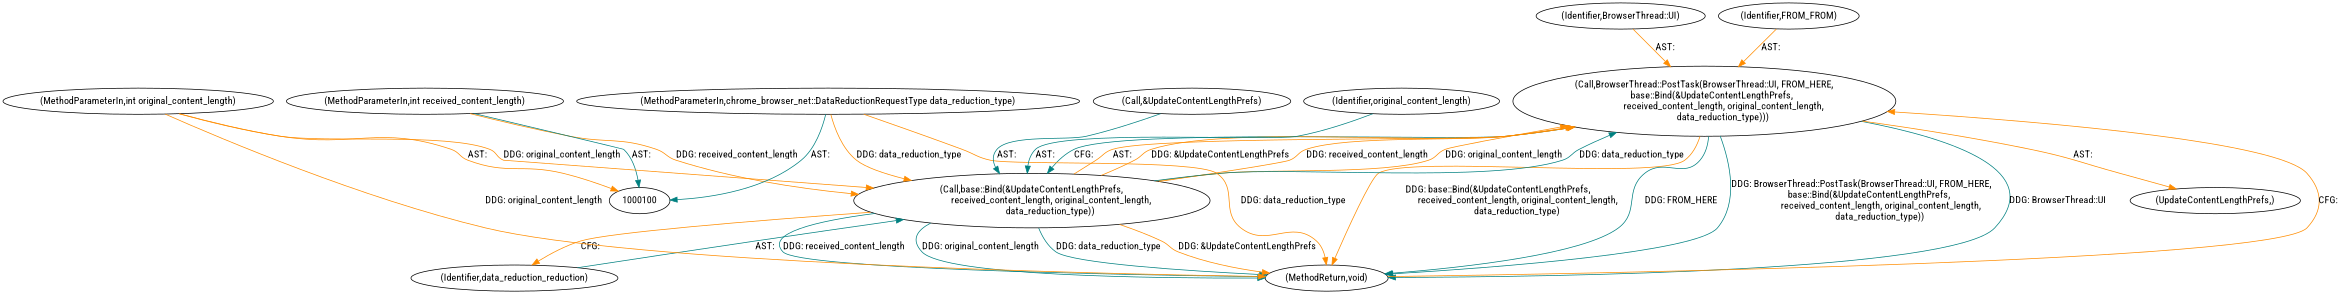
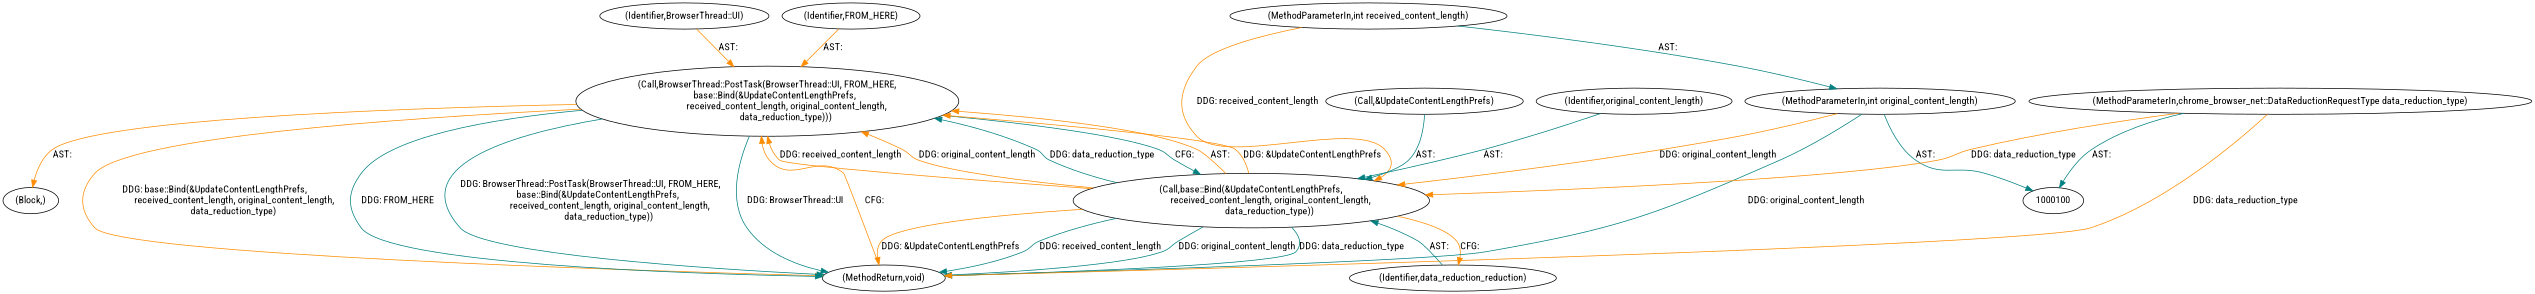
(1789, 16) -> (851, 16)
(607, 145) -> (1645, 50)
(442, 147) -> (1943, 170)
(2215, 201) -> (31, 201)
(701, 254) -> (1444, 256)
